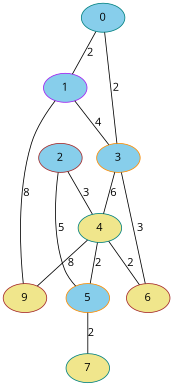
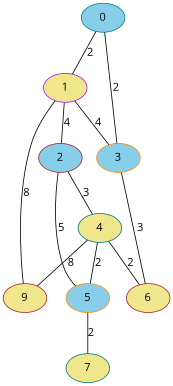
(65, 88) -> (65, 88)
none -> (63, 123)
(109, 193) -> none
